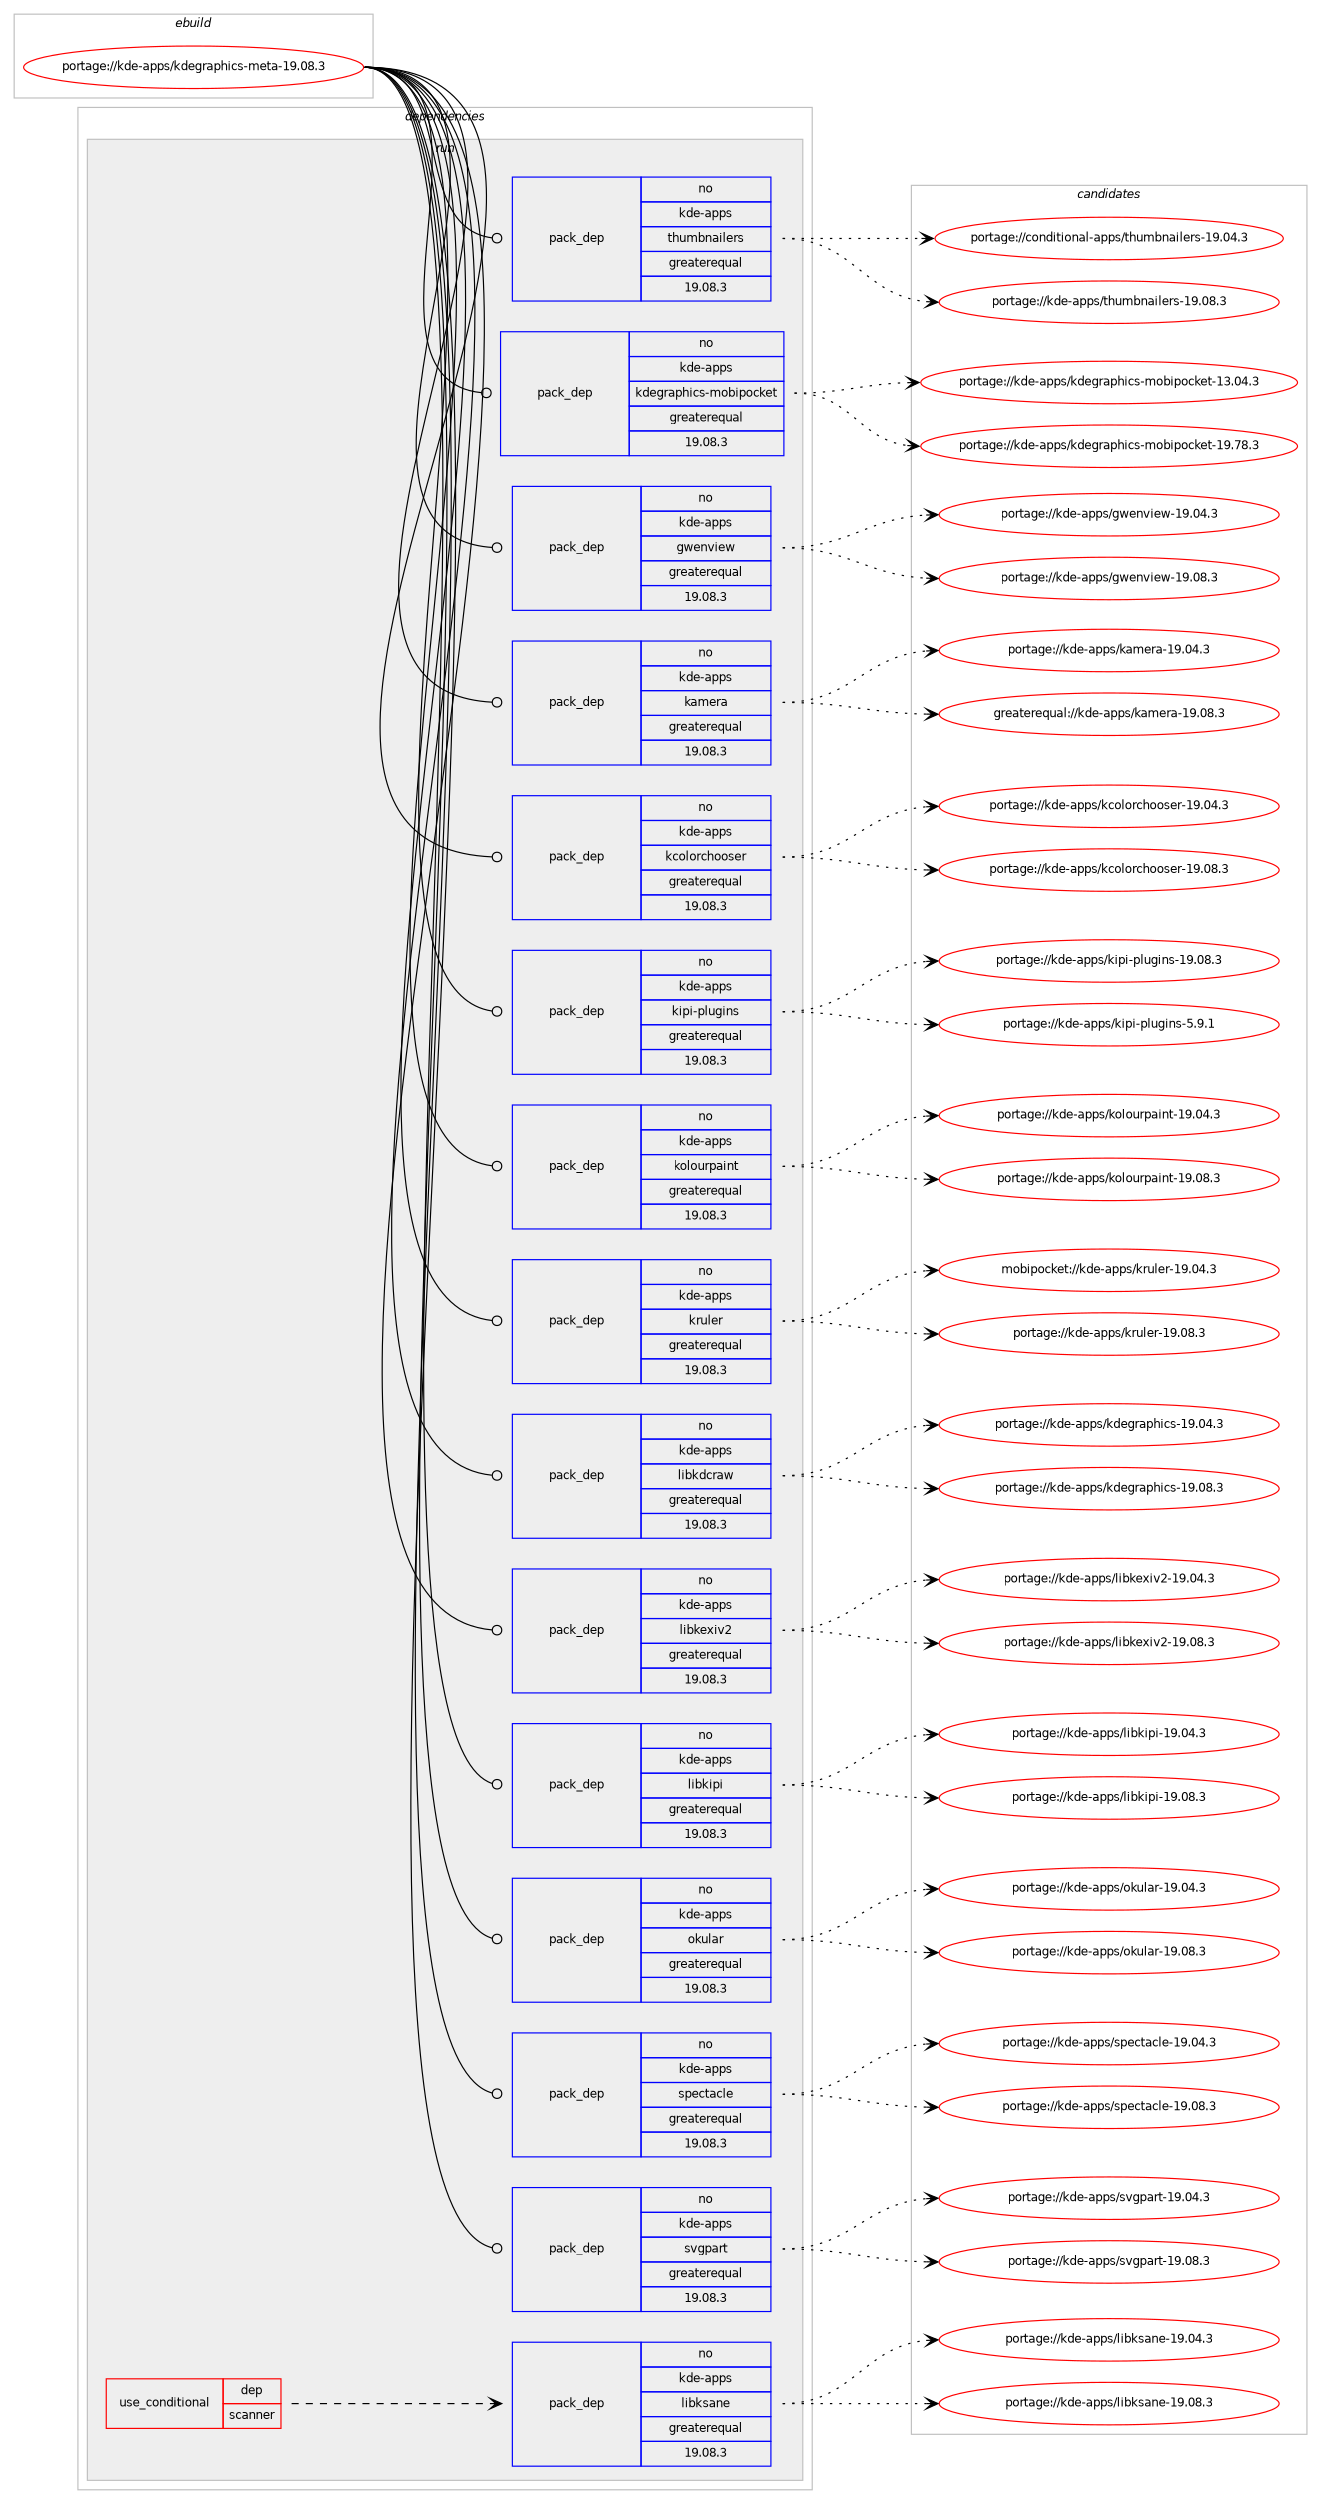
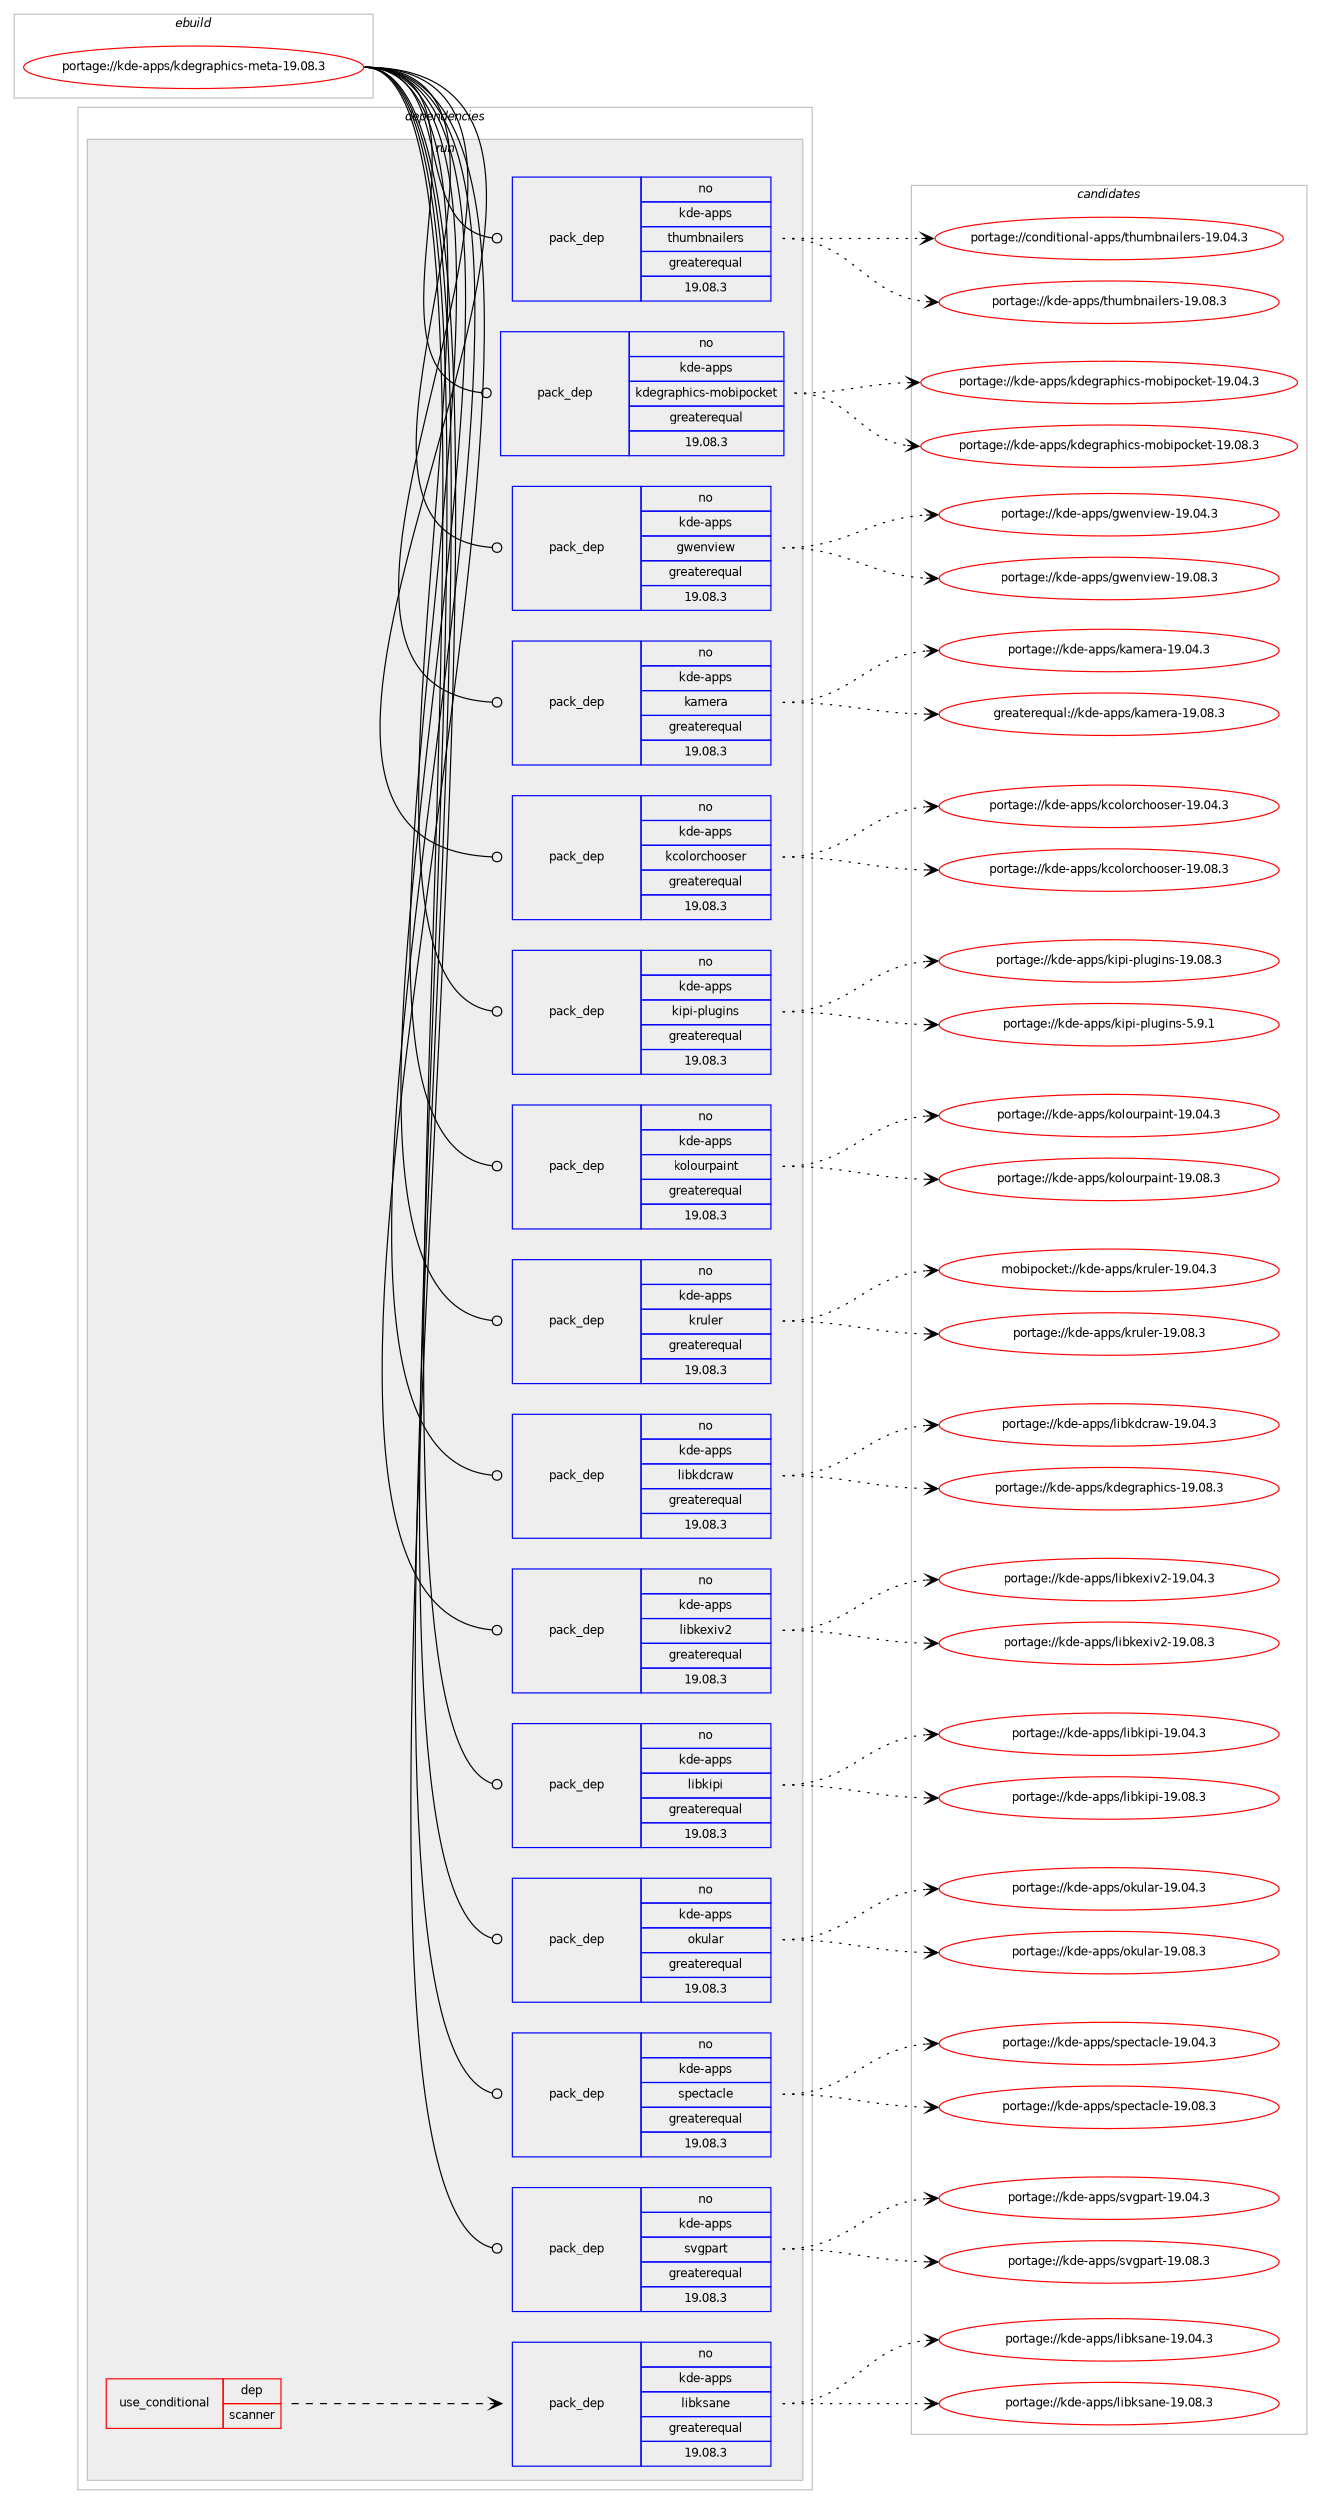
(1109, 382) -> (1109, 382)
(1109, 446) -> (1109, 446)
(1109, 1425) -> (1109, 1425)
